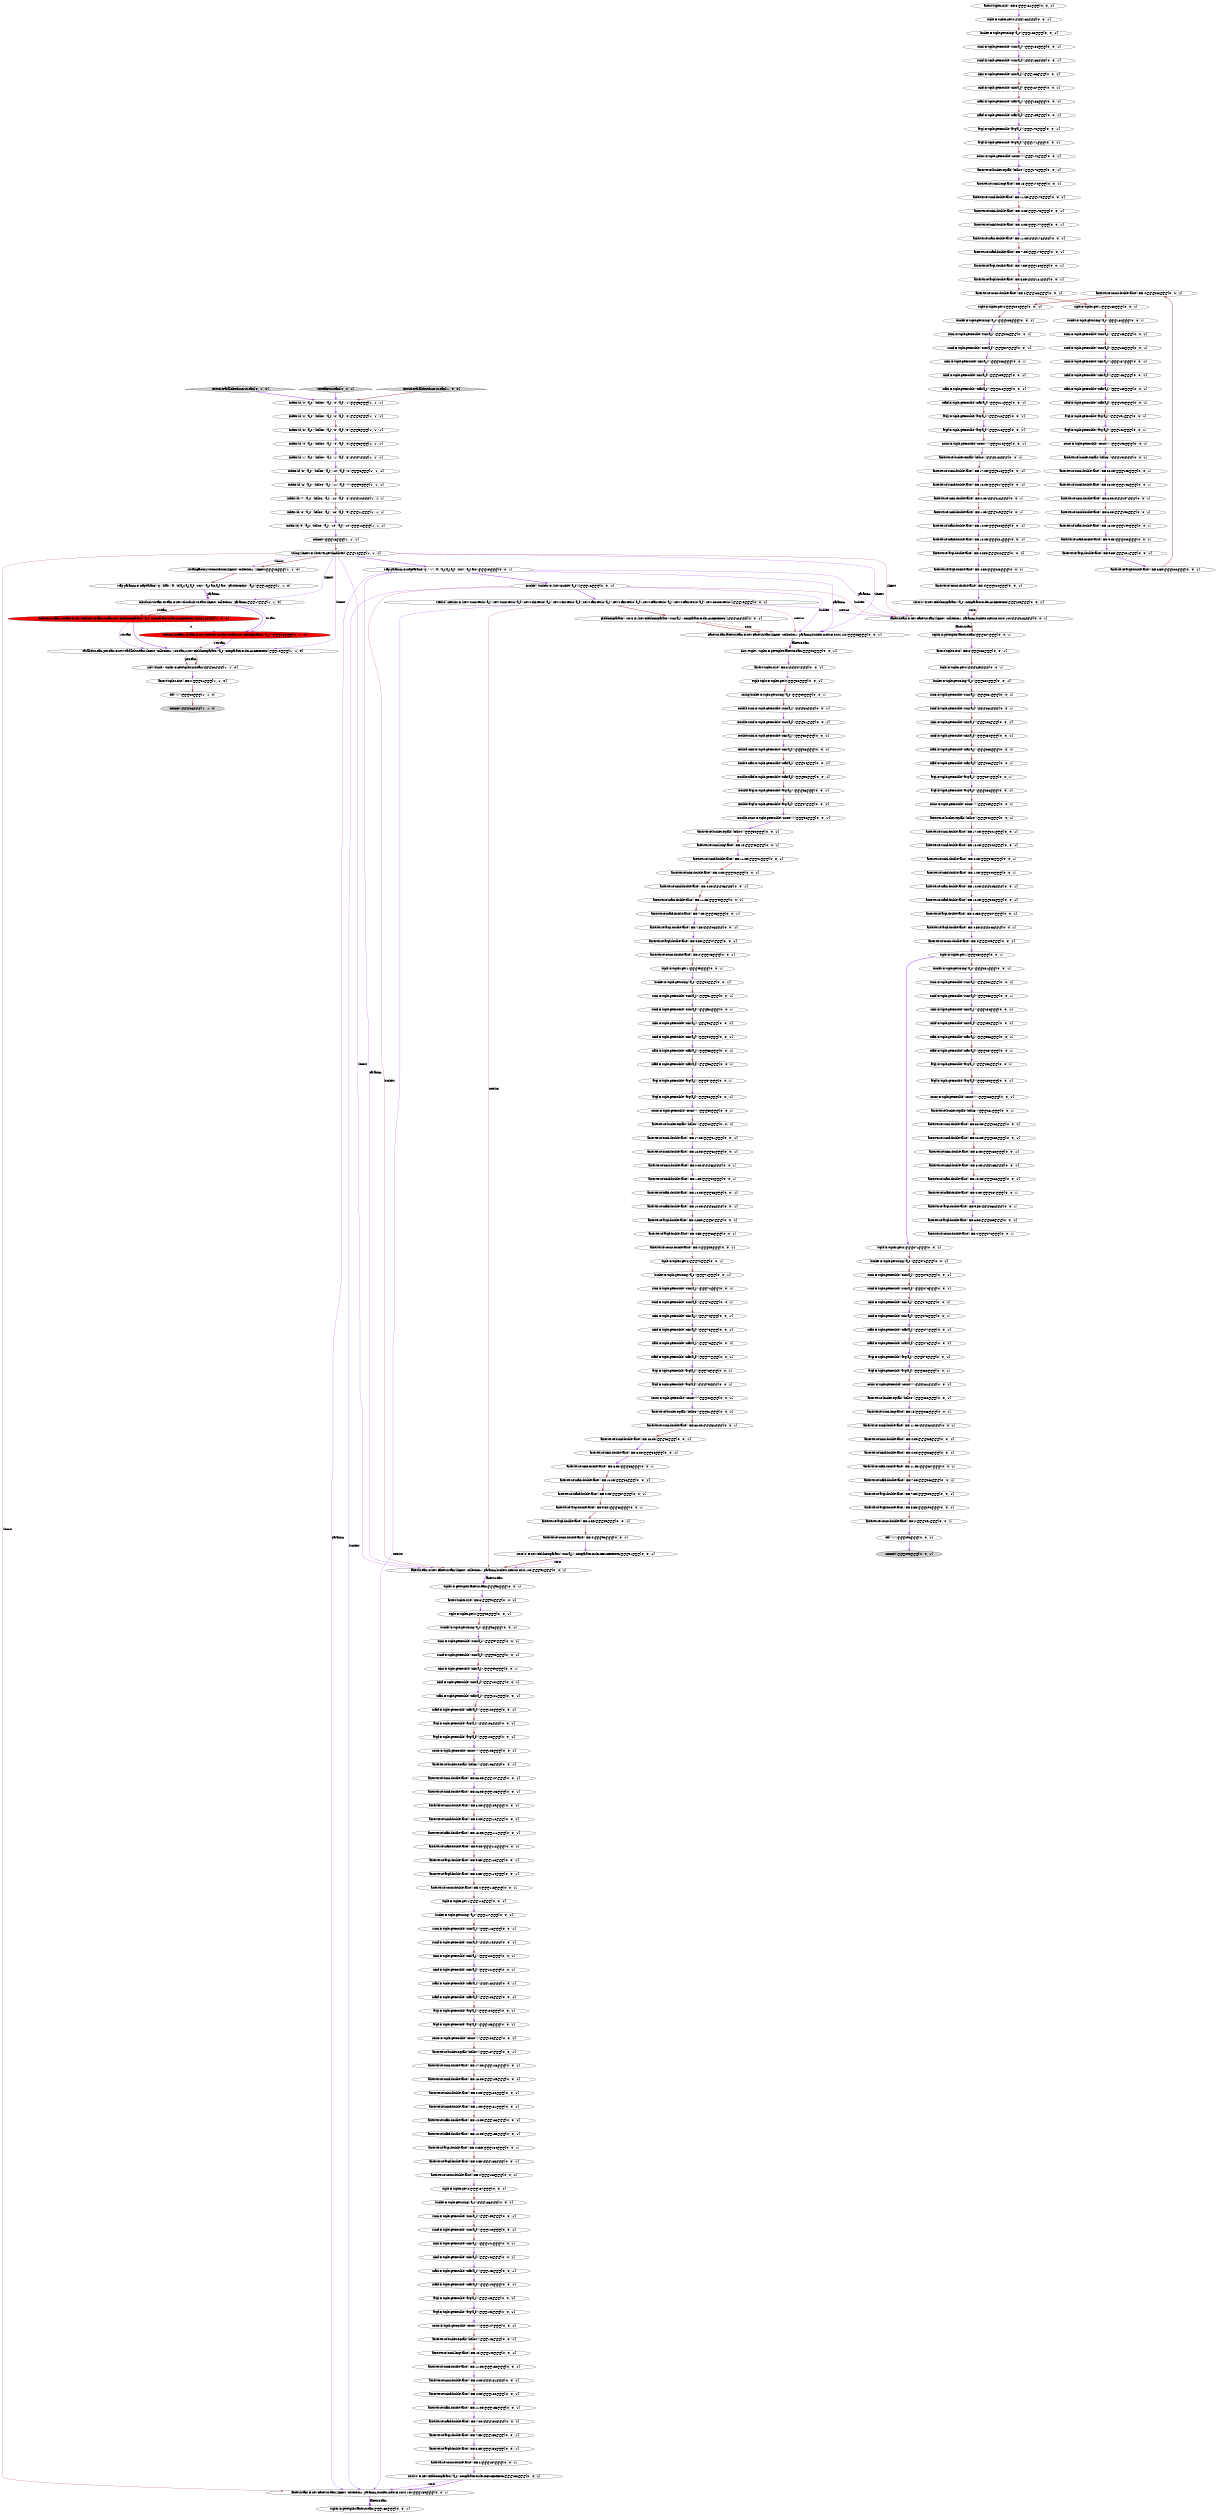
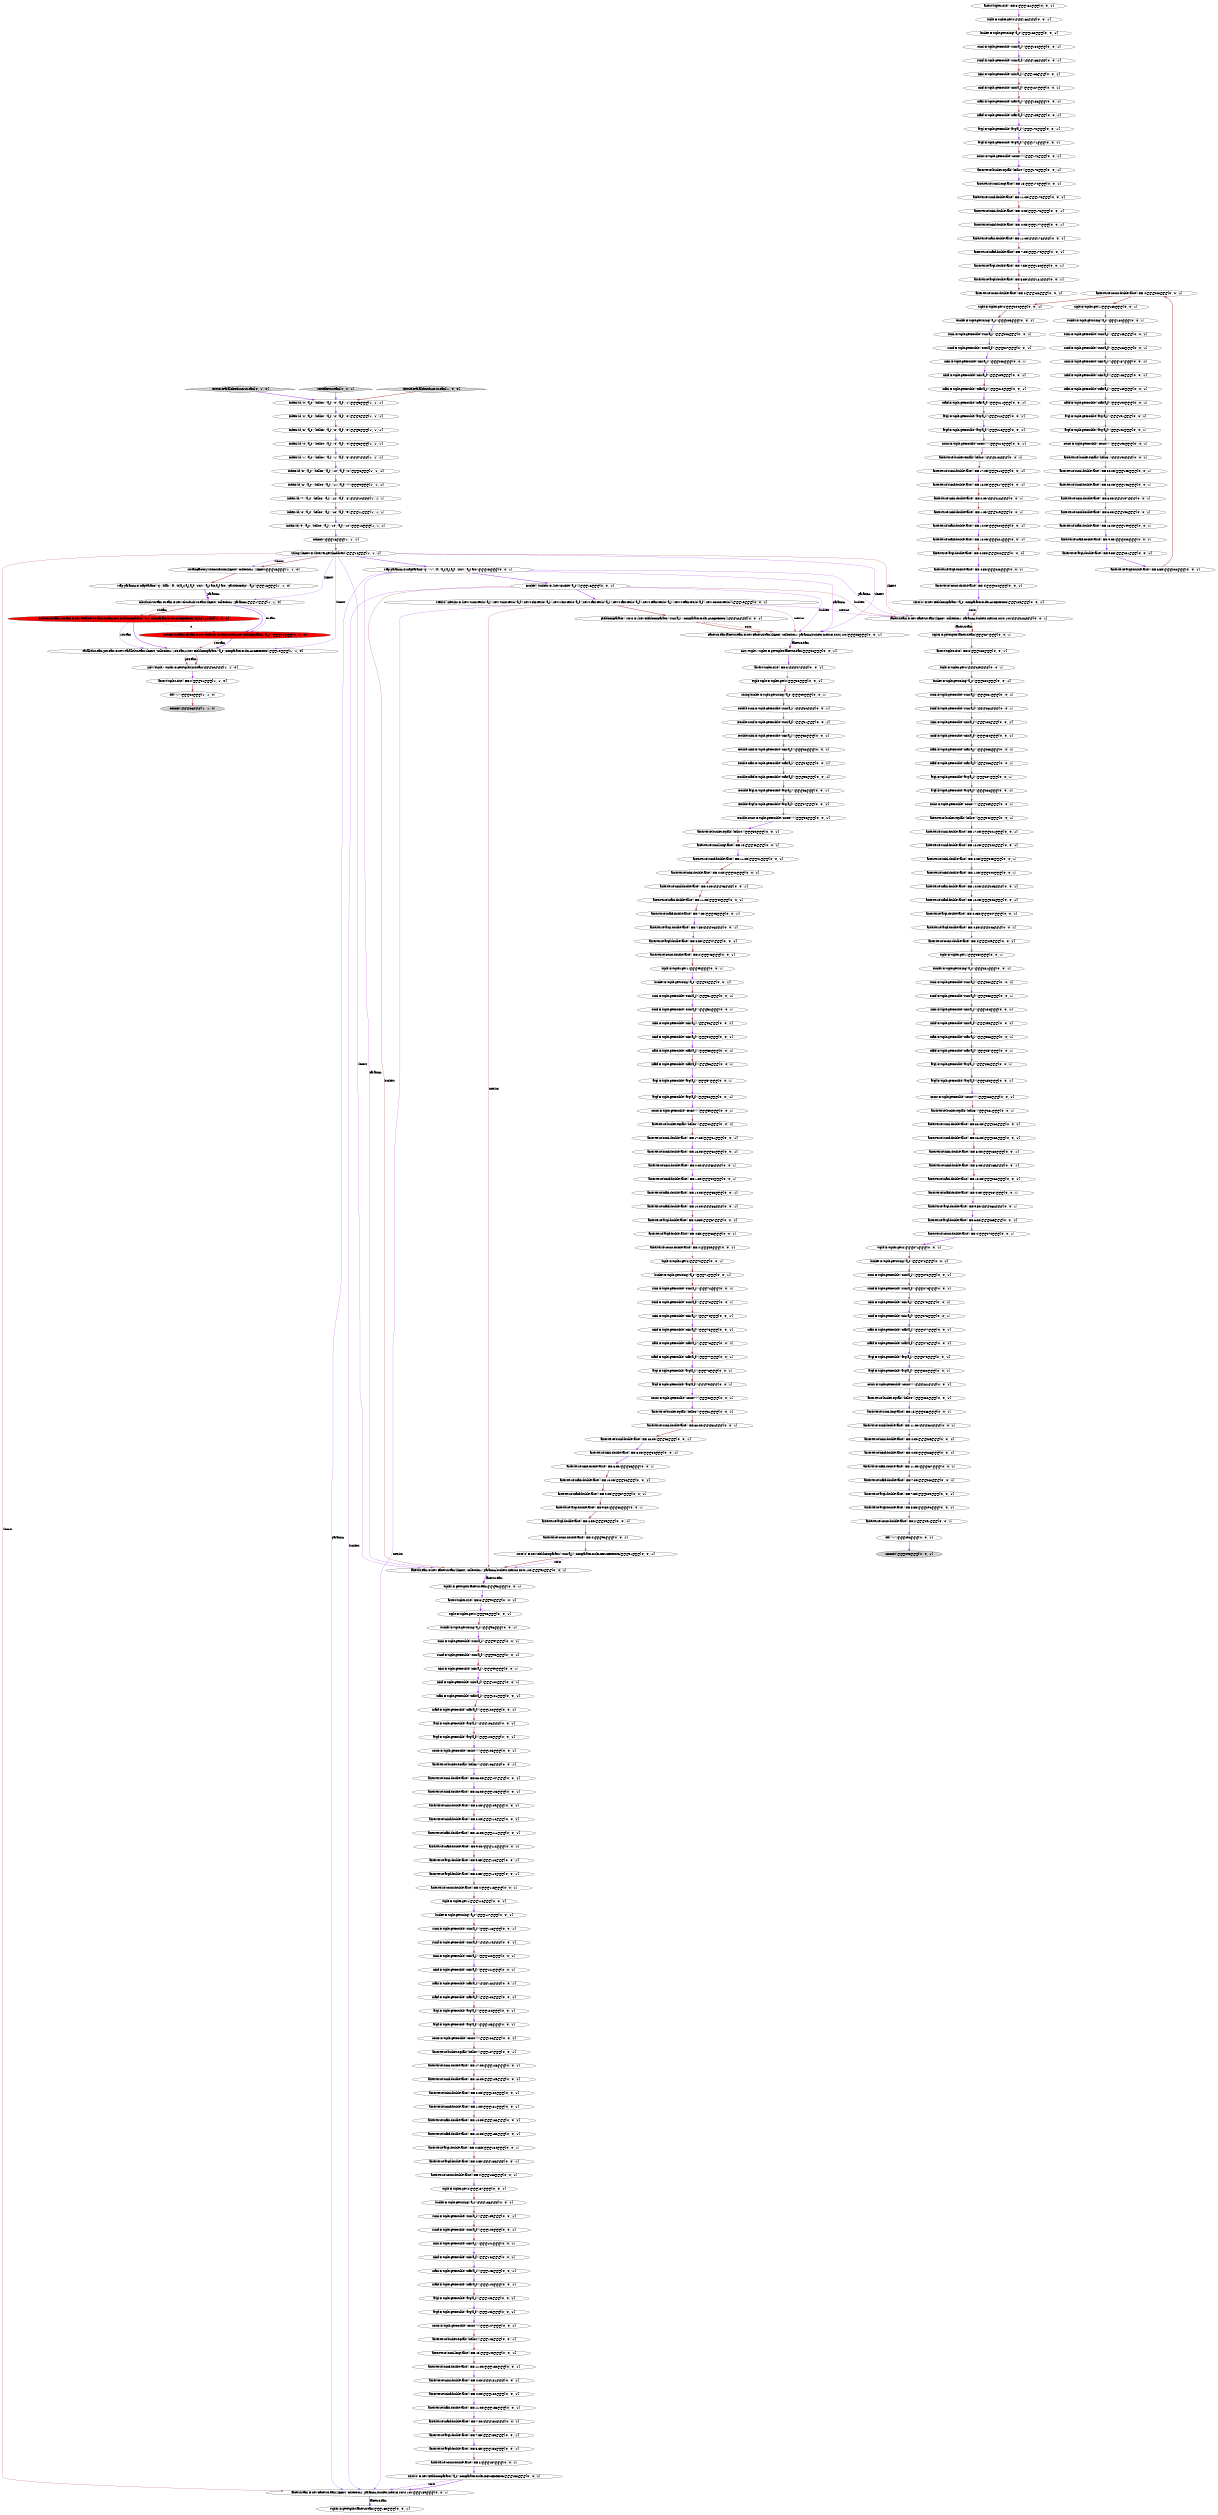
(1062, 300) -> (1123, 300)
(907, 1090) -> (941, 1241)
